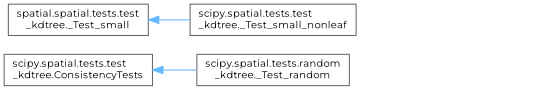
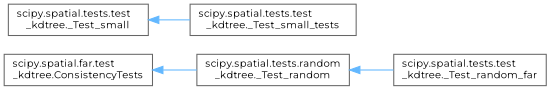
(78, 20) -> (78, 20)
(273, 20) -> (273, 20)
(78, 70) -> (78, 70)
none -> (470, 70)
